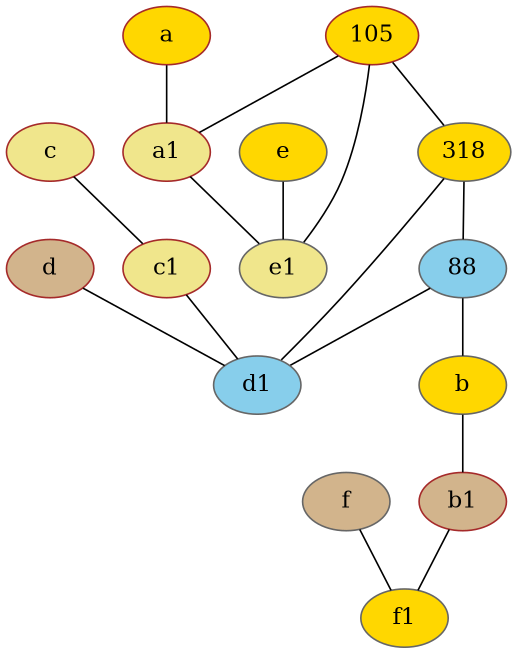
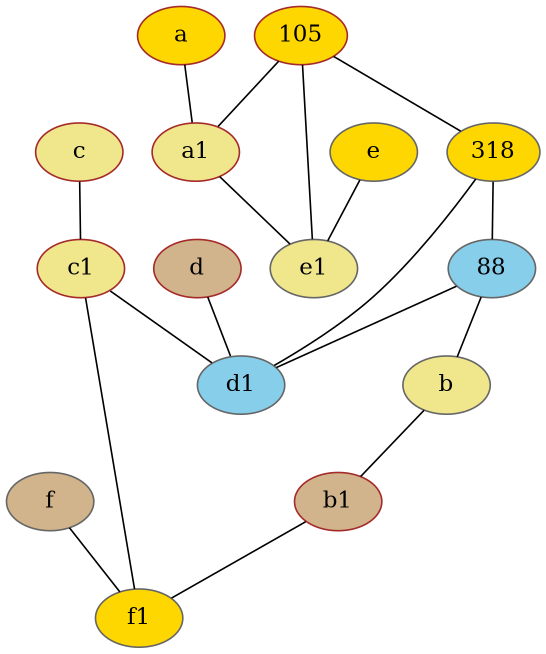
(463, 385) -> (447, 385)
none -> (110, 444)
